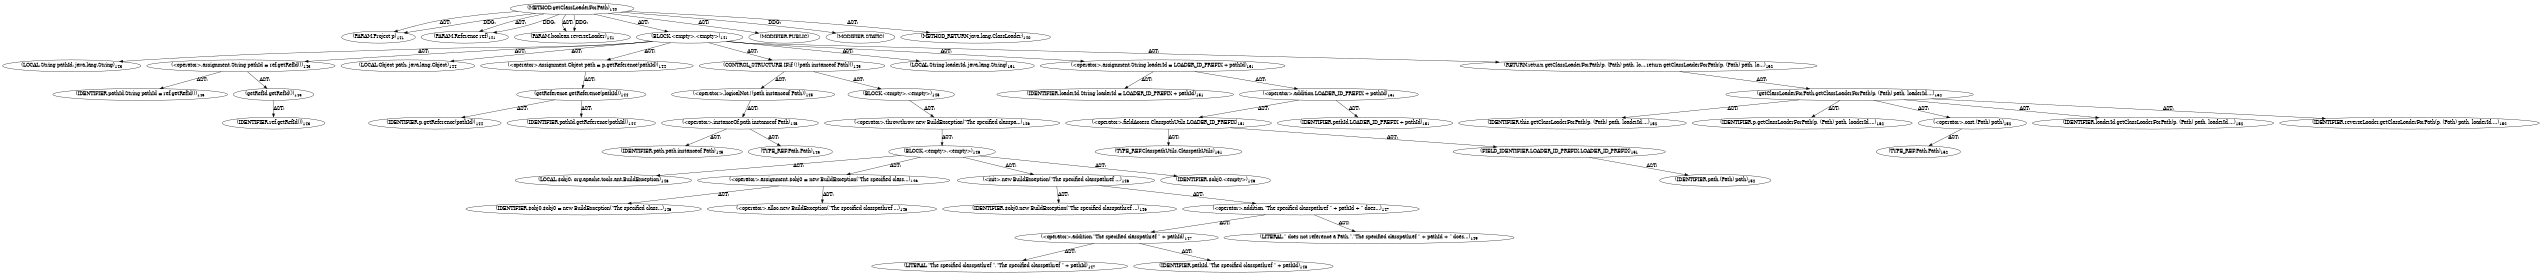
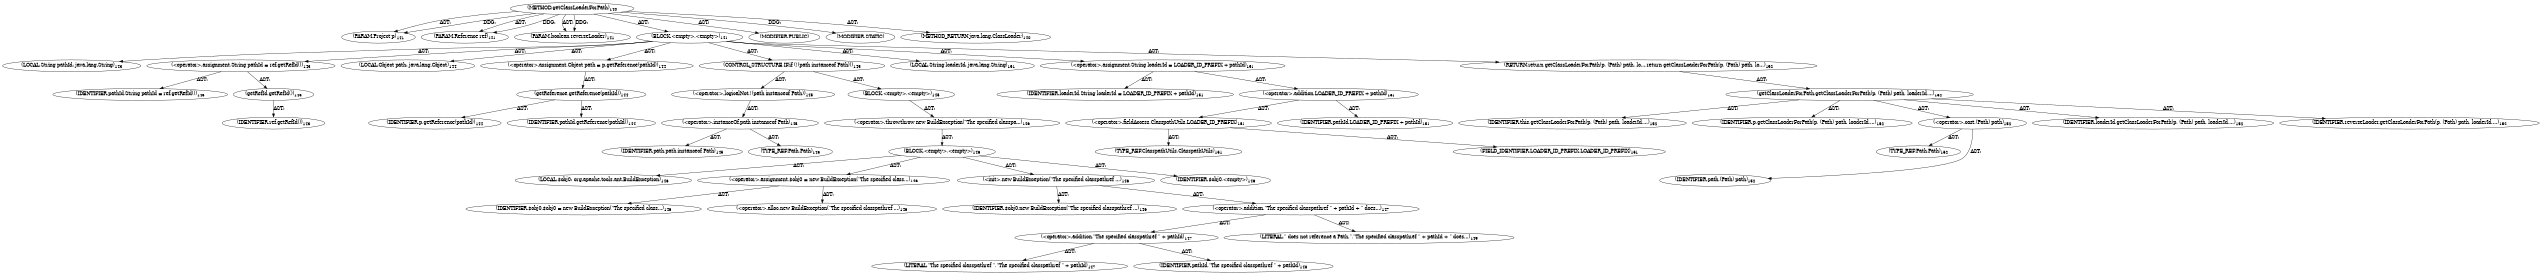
(1637, 166) -> (1884, 172)
